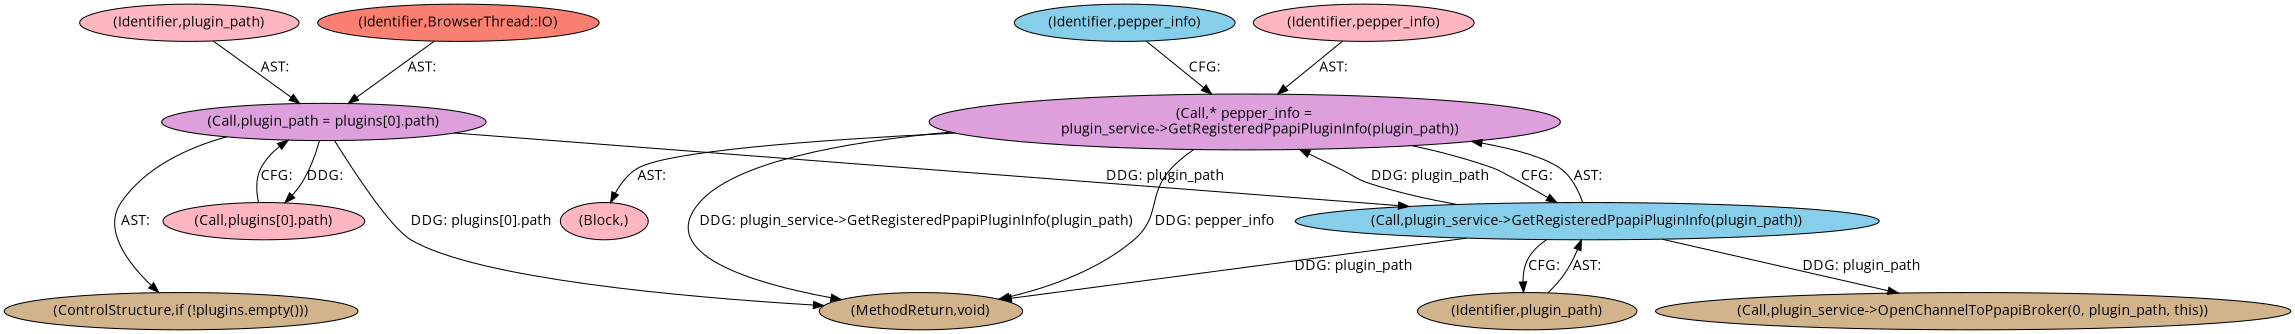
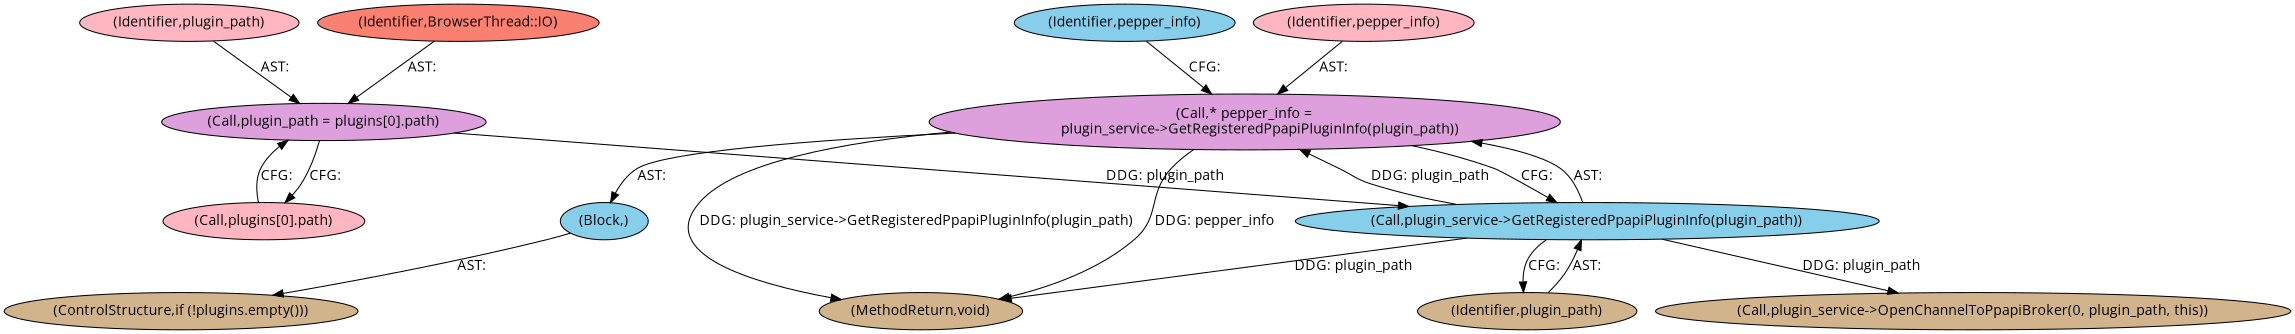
(327, 176) -> (327, 176)
(131, 190) -> (428, 266)
(604, 221) -> (604, 221)
(547, 278) -> none
